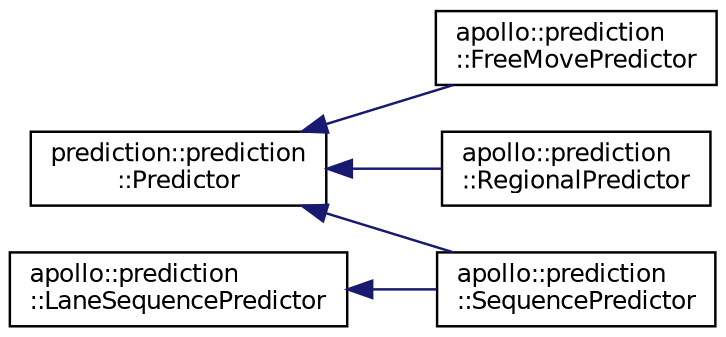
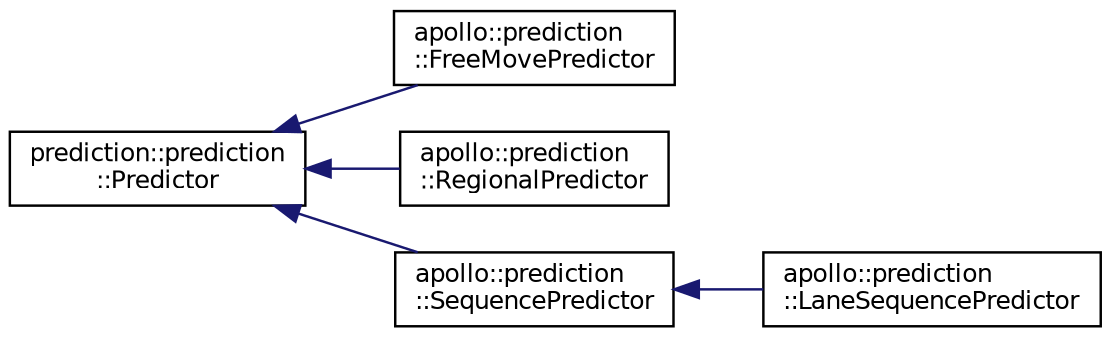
(405, 289) -> (731, 289)
